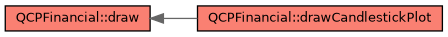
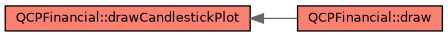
(180, 18) -> (280, 18)
